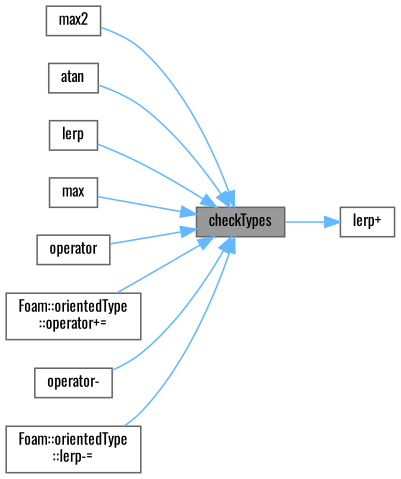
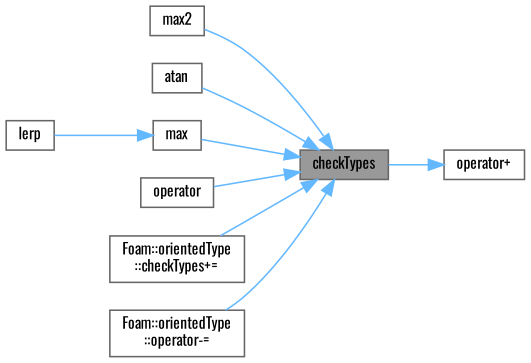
(152, 169) -> (96, 135)
(367, 222) -> (484, 165)
(73, 316) -> (177, 259)
(73, 383) -> none
(73, 449) -> (177, 333)
